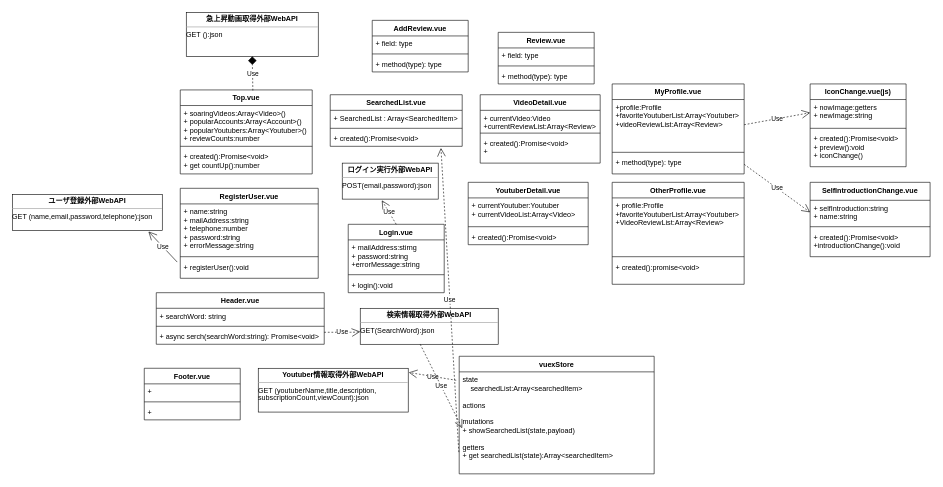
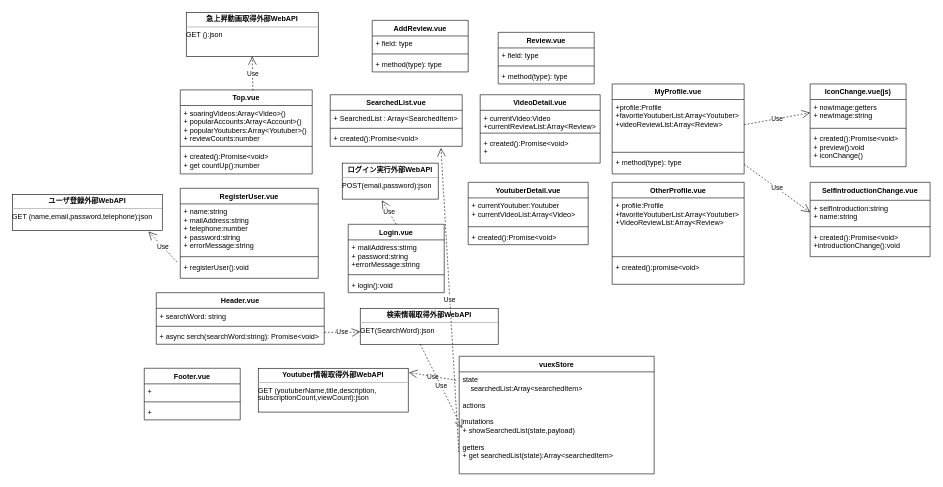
(252, 65) -> (252, 62)
(172, 256) -> (172, 256)
